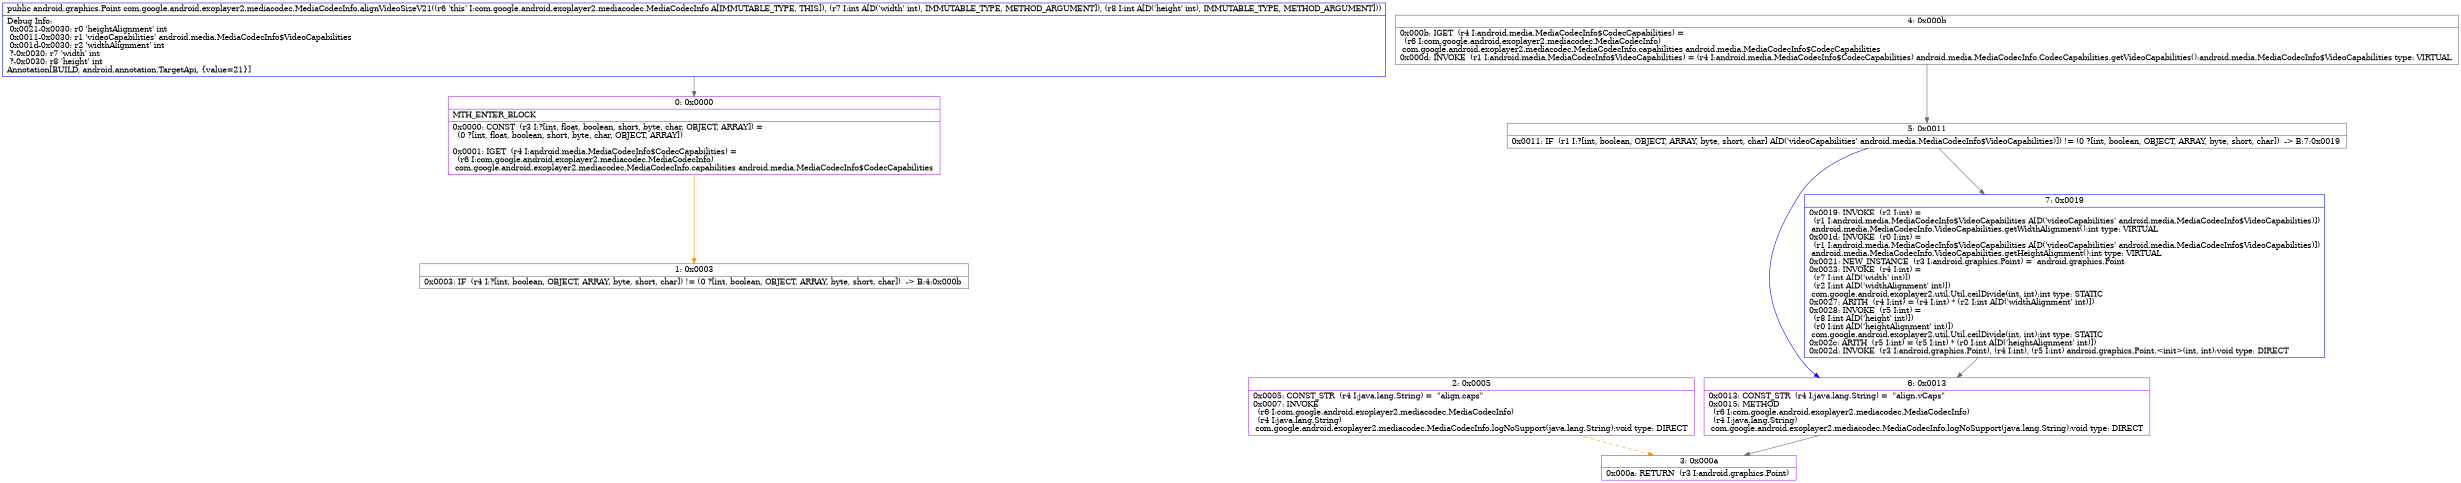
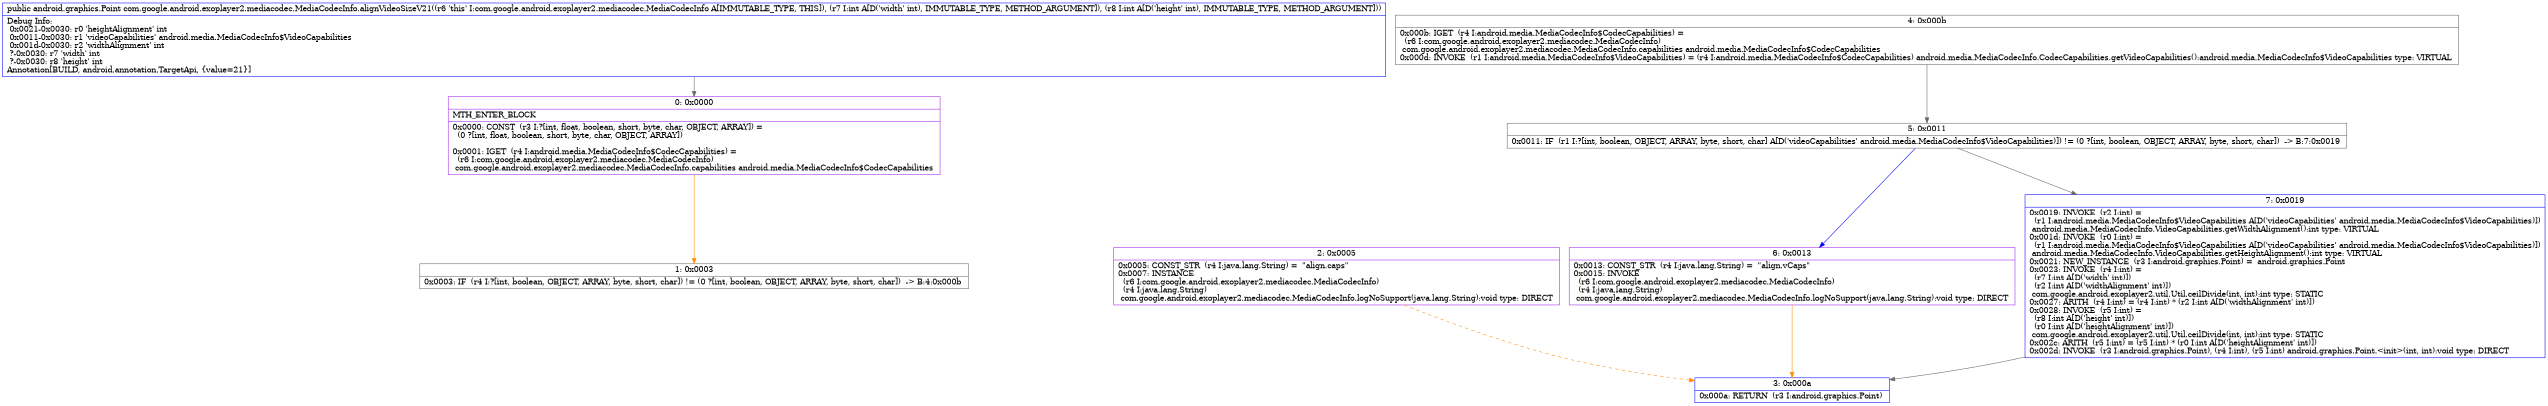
(1970, 366) -> (1960, 369)
(1288, 404) -> (1159, 274)
(1746, 404) -> (1609, 274)
(1785, 445) -> (1792, 339)
(1699, 468) -> (1792, 390)
